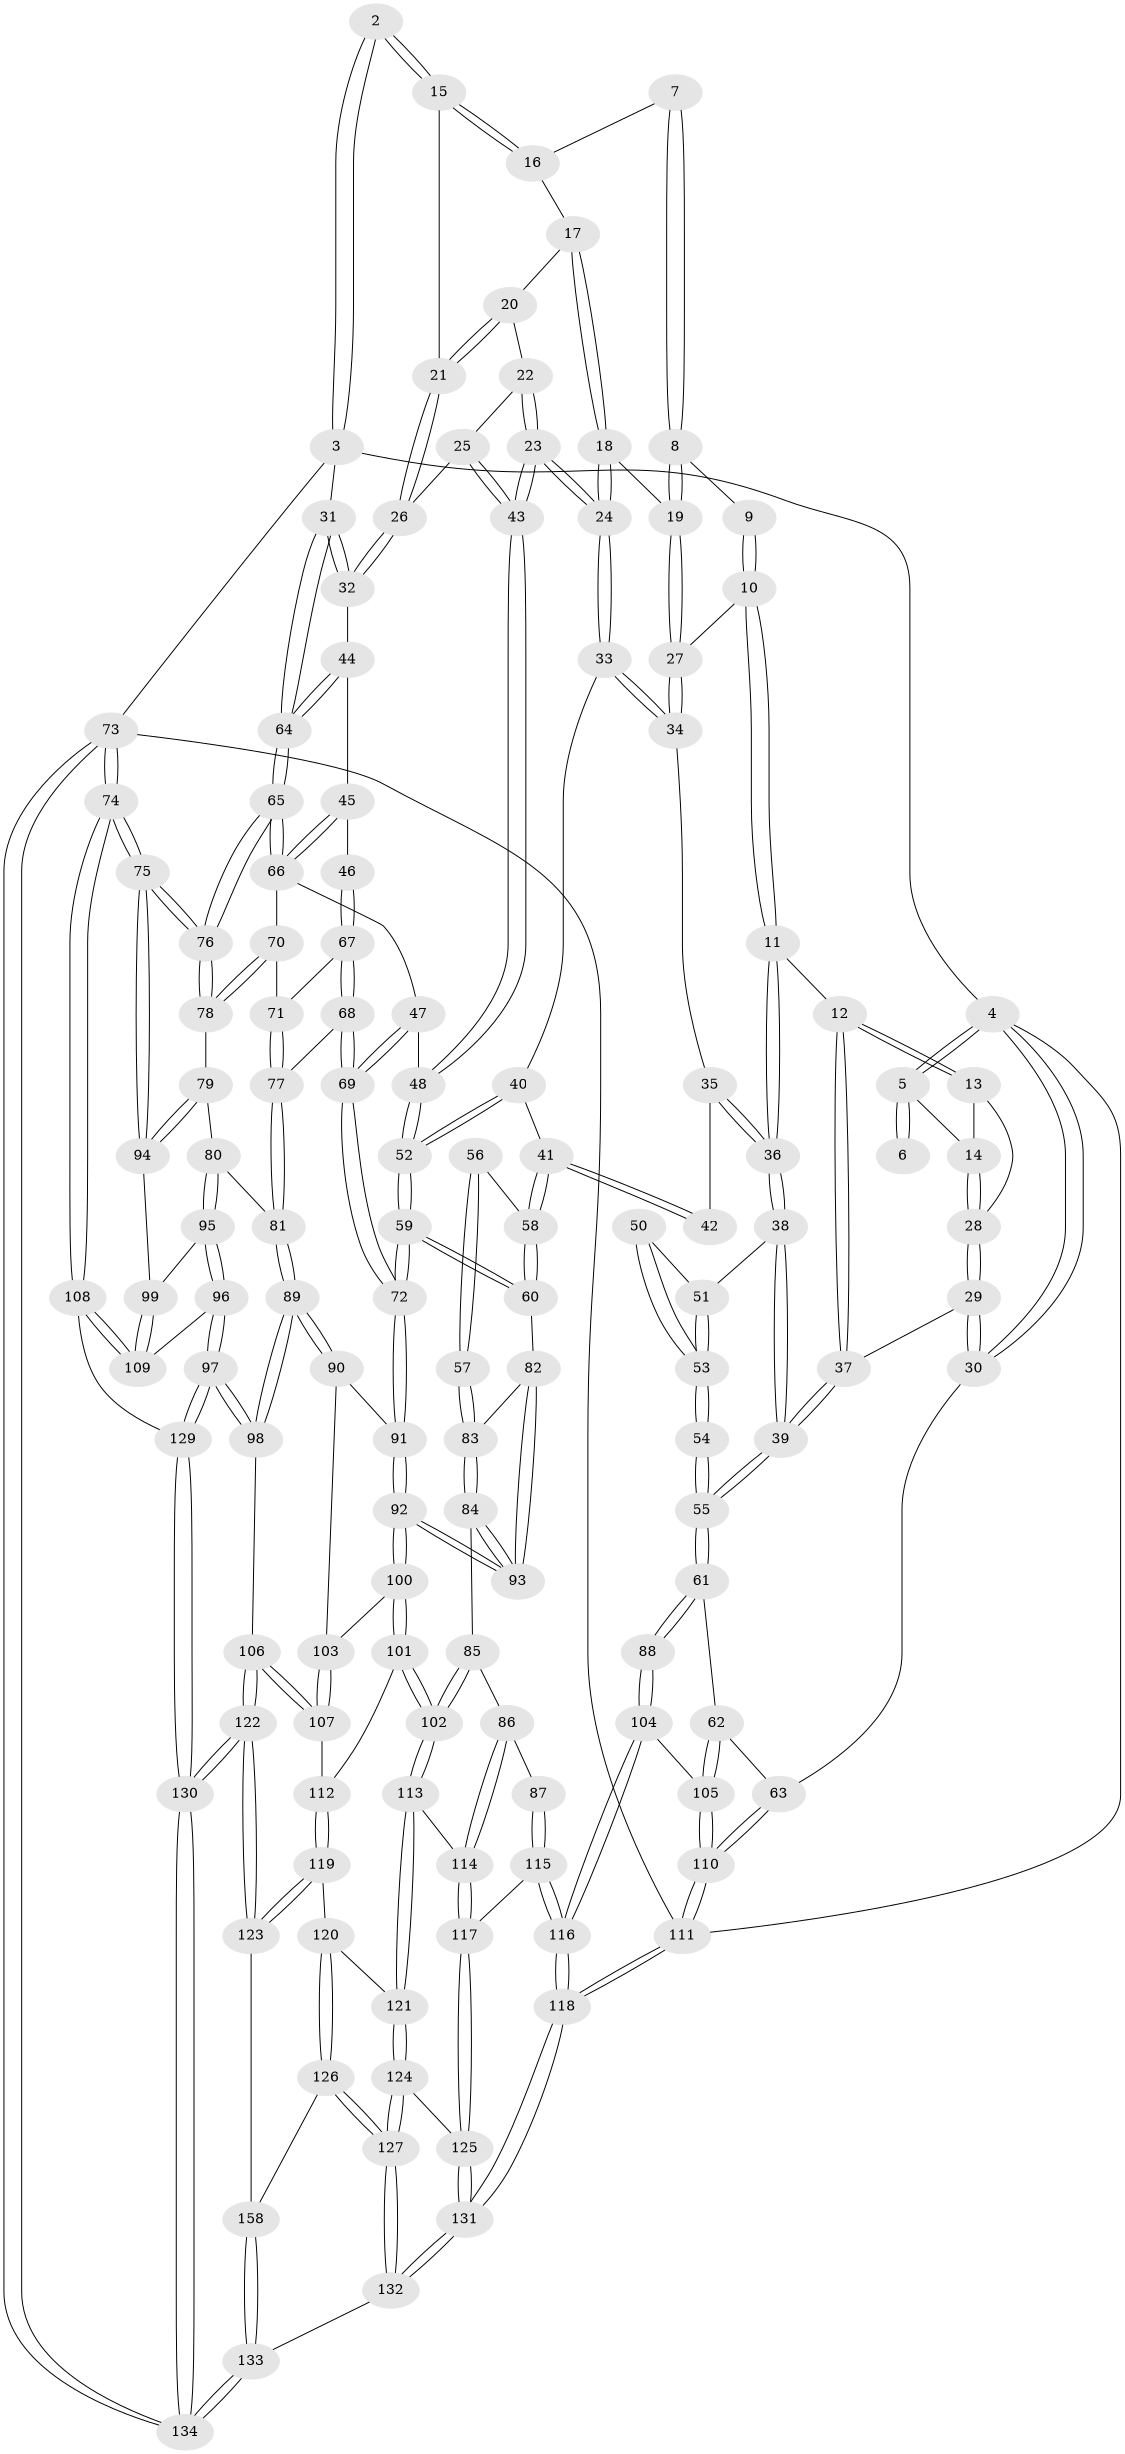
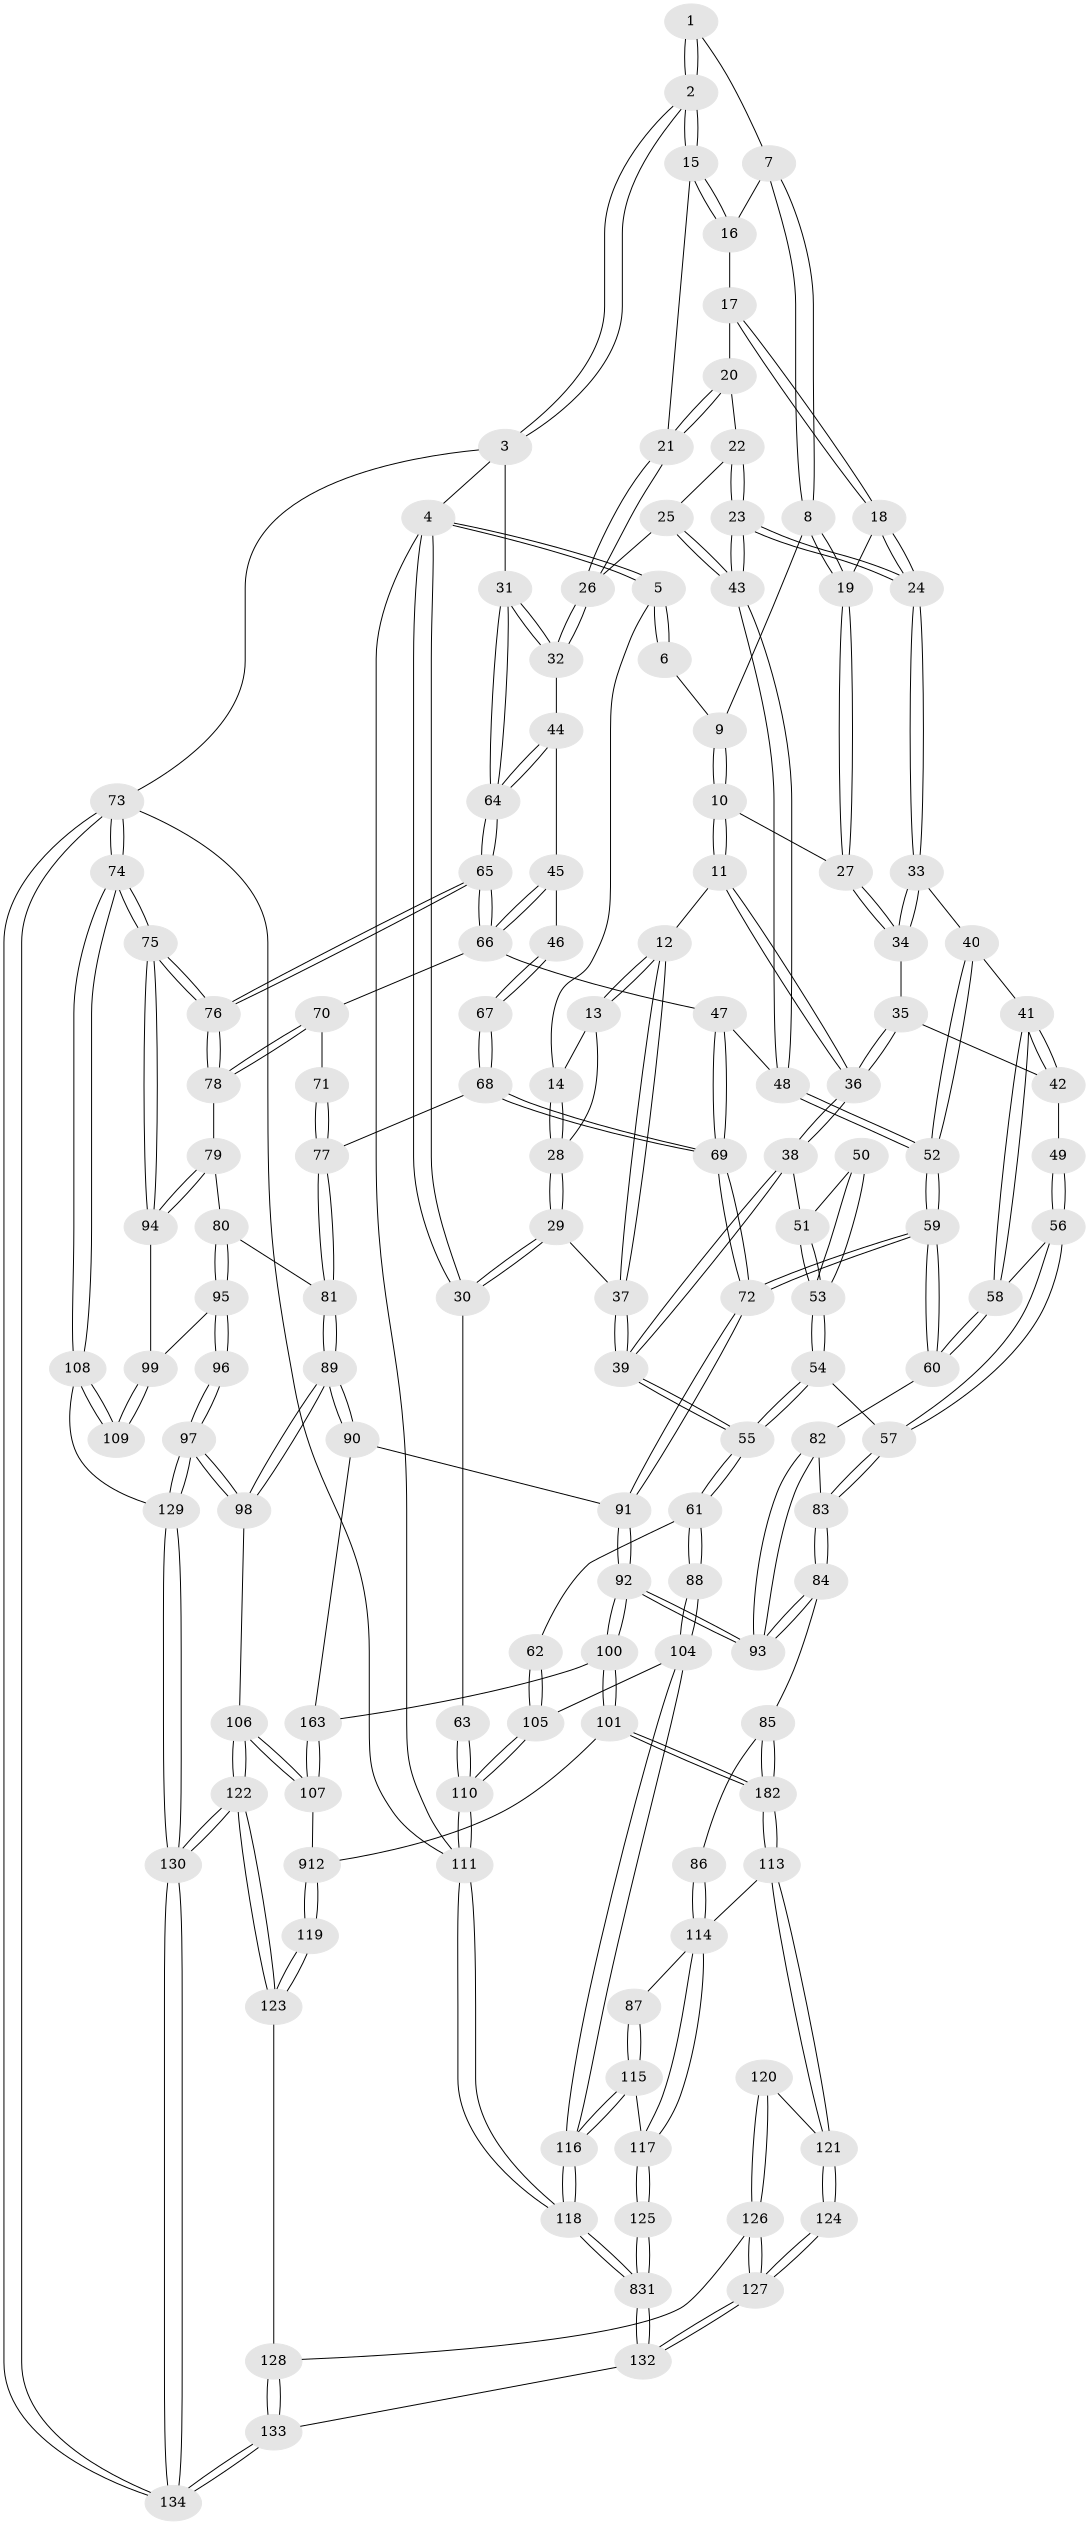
none -> (691, 22)
none -> (692, 695)
(312, 979) -> none
none -> (1059, 1156)
(180, 1333) -> none
none -> (854, 1404)
(326, 1652) -> (313, 1723)
(434, 1723) -> (768, 1794)
(523, 1759) -> (667, 1971)
(748, 1759) -> none
(322, 1794) -> (312, 1865)
(324, 1901) -> none
(432, 2113) -> none
(251, 2220) -> (274, 2361)
(465, 2220) -> (643, 2290)
